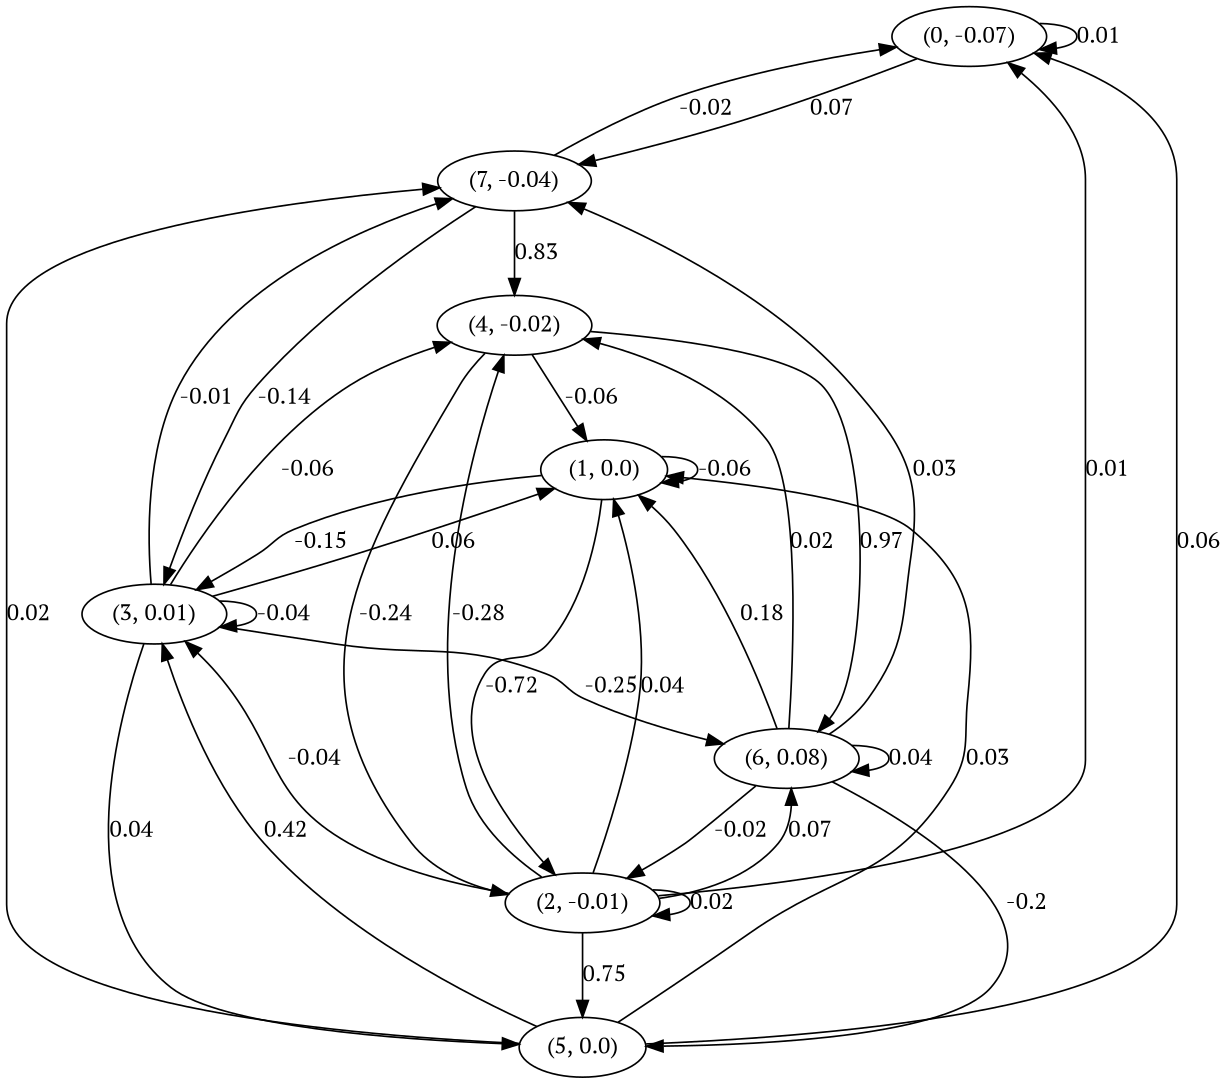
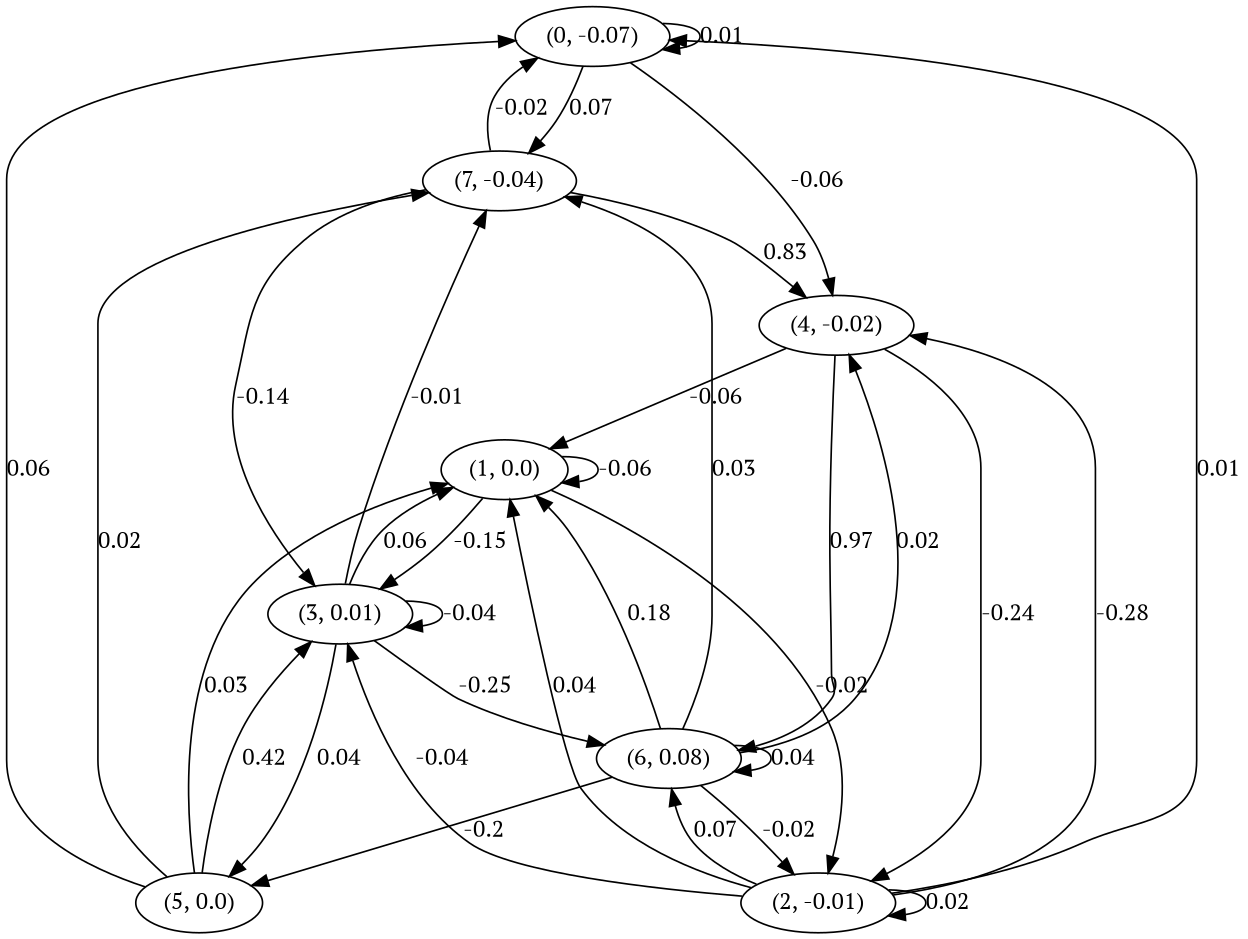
(281, 441) -> (745, 157)
(512, 686) -> (842, 686)
(583, 967) -> none
